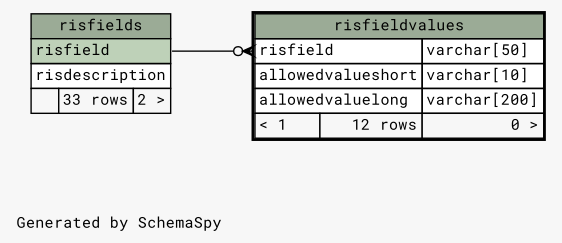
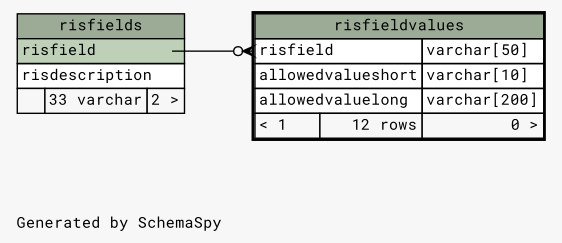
(96, 100) -> (96, 100)
